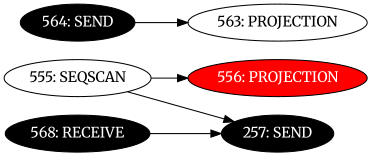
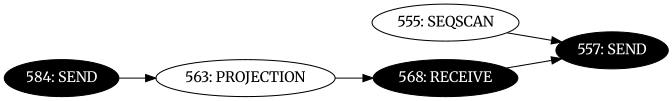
(78, 23) -> (62, 78)
(278, 78) -> none
none -> (349, 78)
(278, 134) -> (612, 50)
